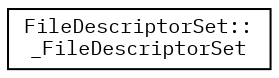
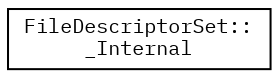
(139, 39) -> (139, 39)
